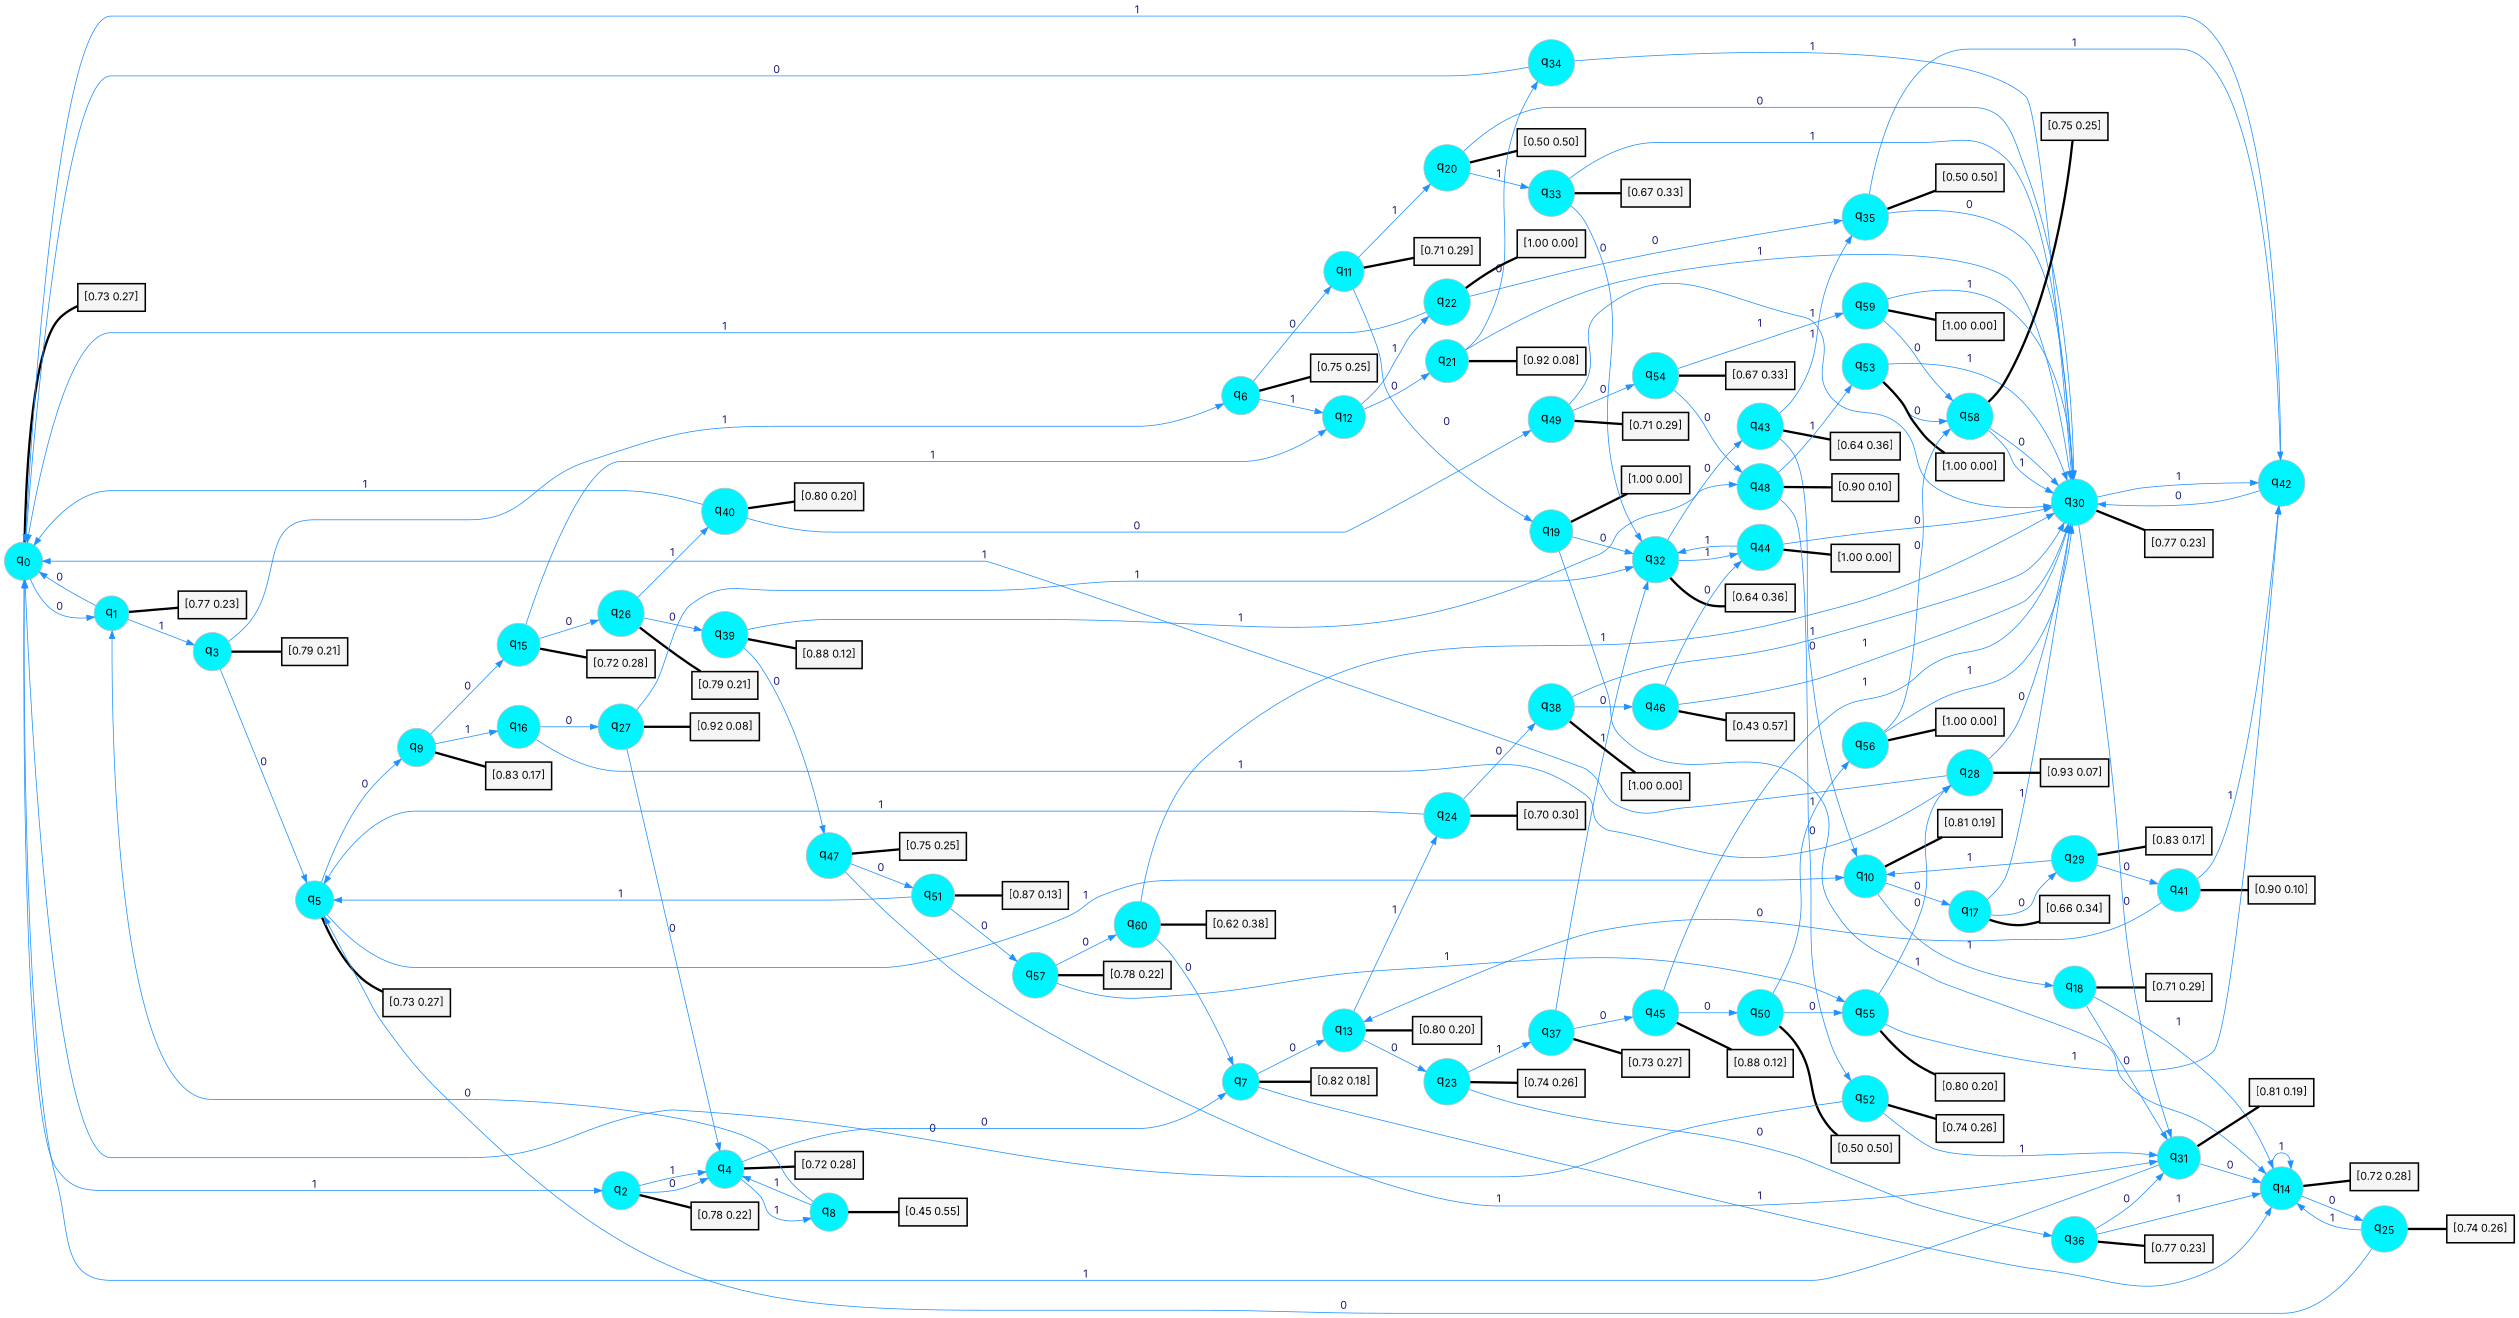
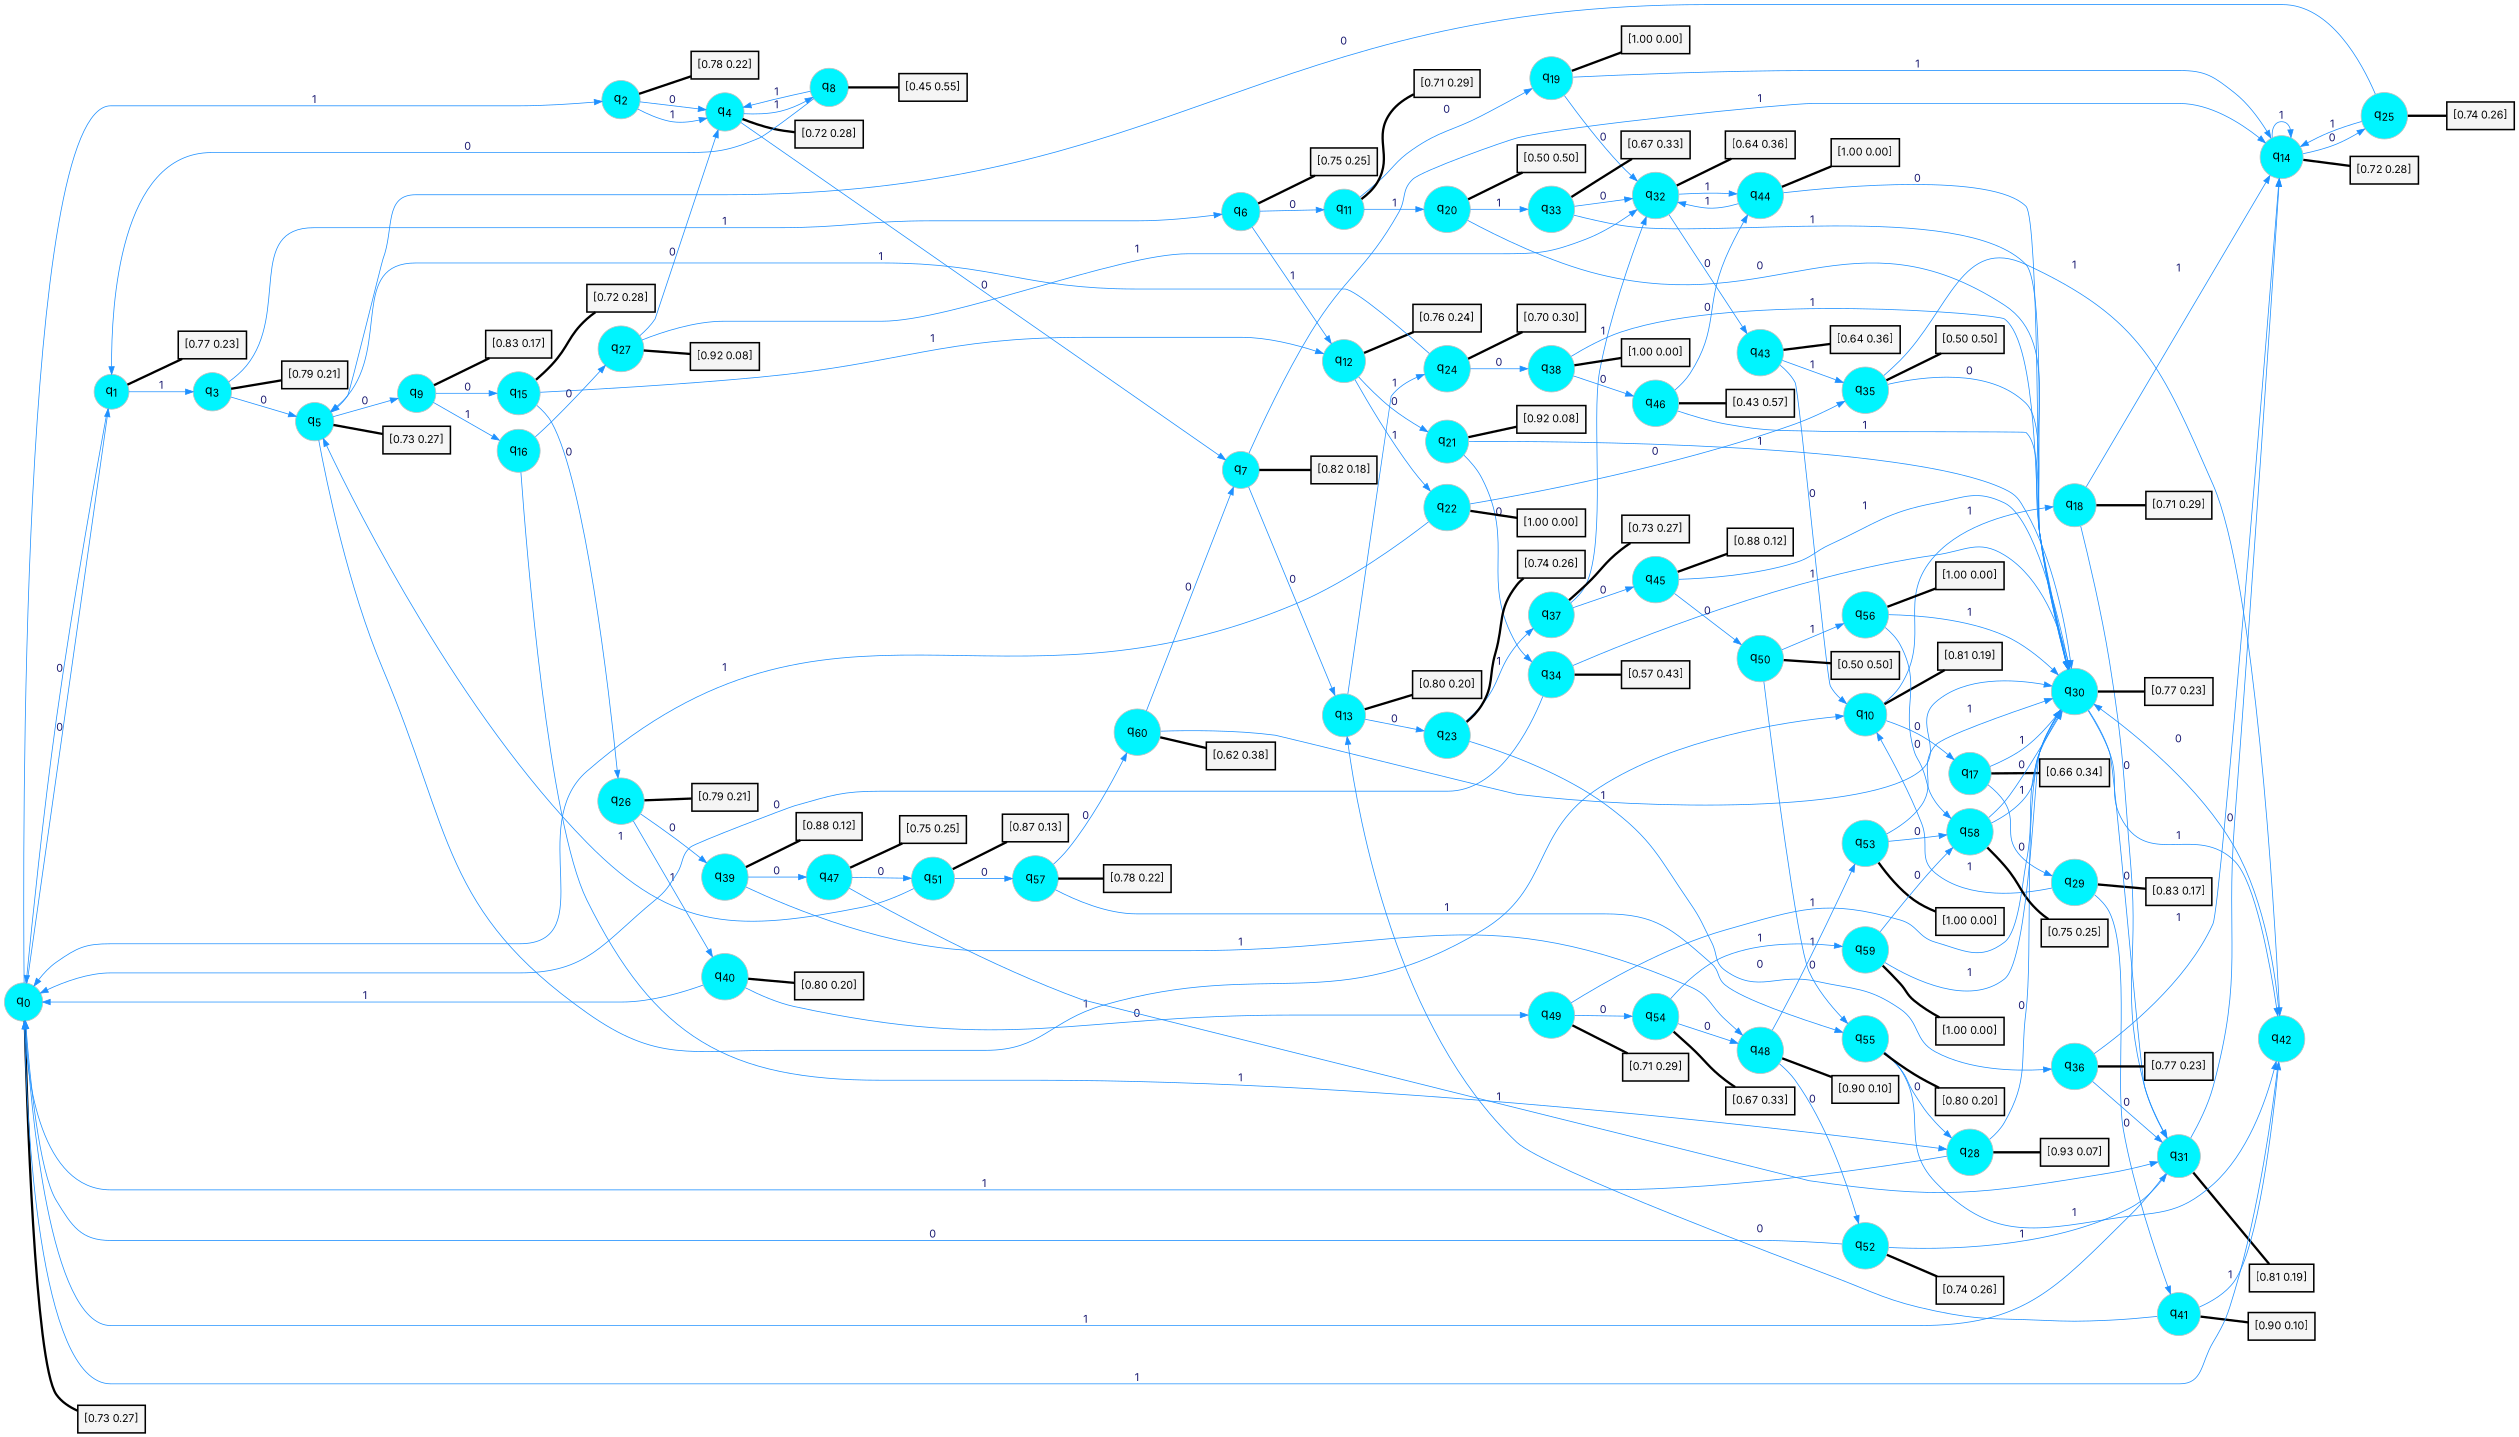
none -> (1447, 318)
none -> (1656, 675)
